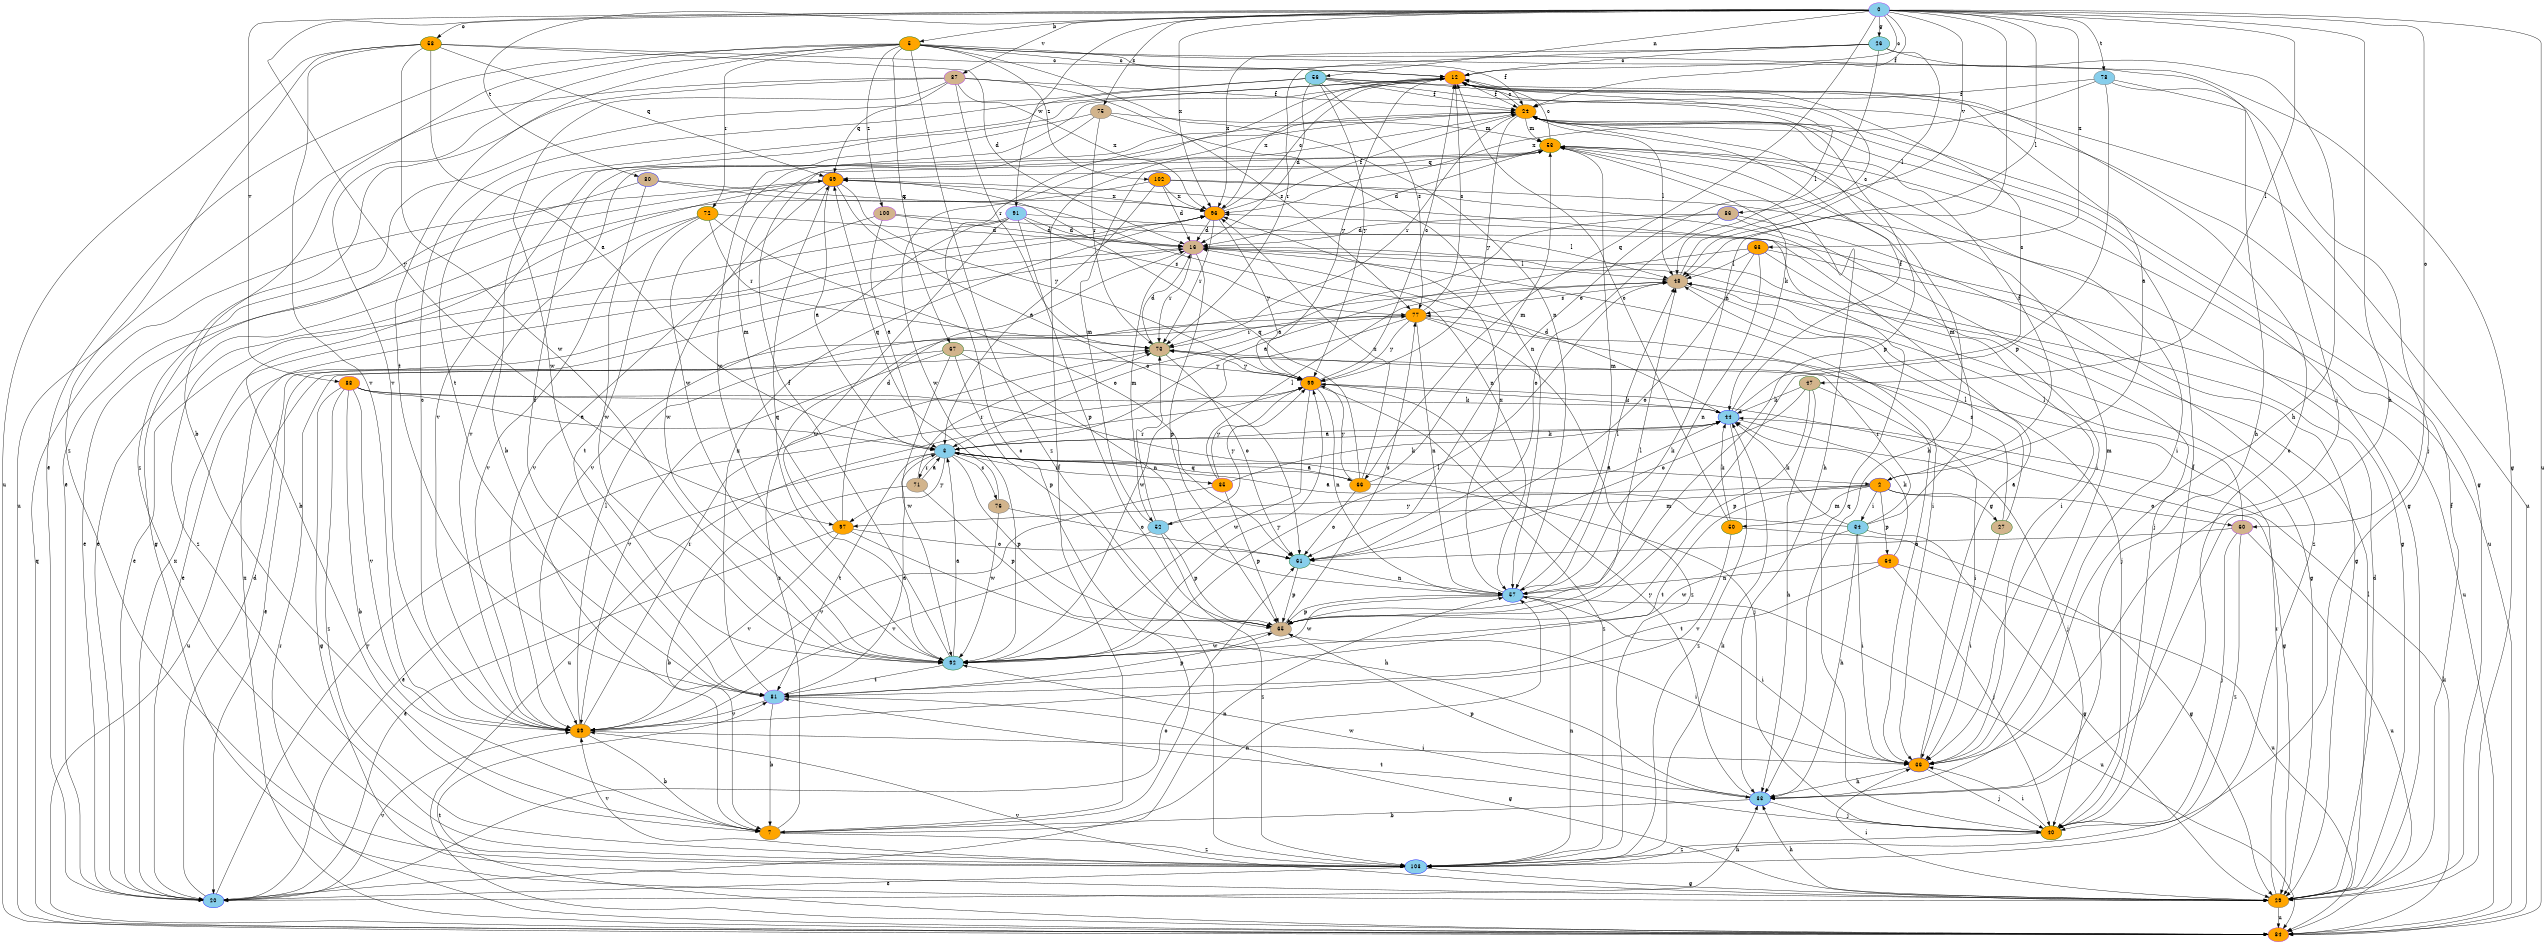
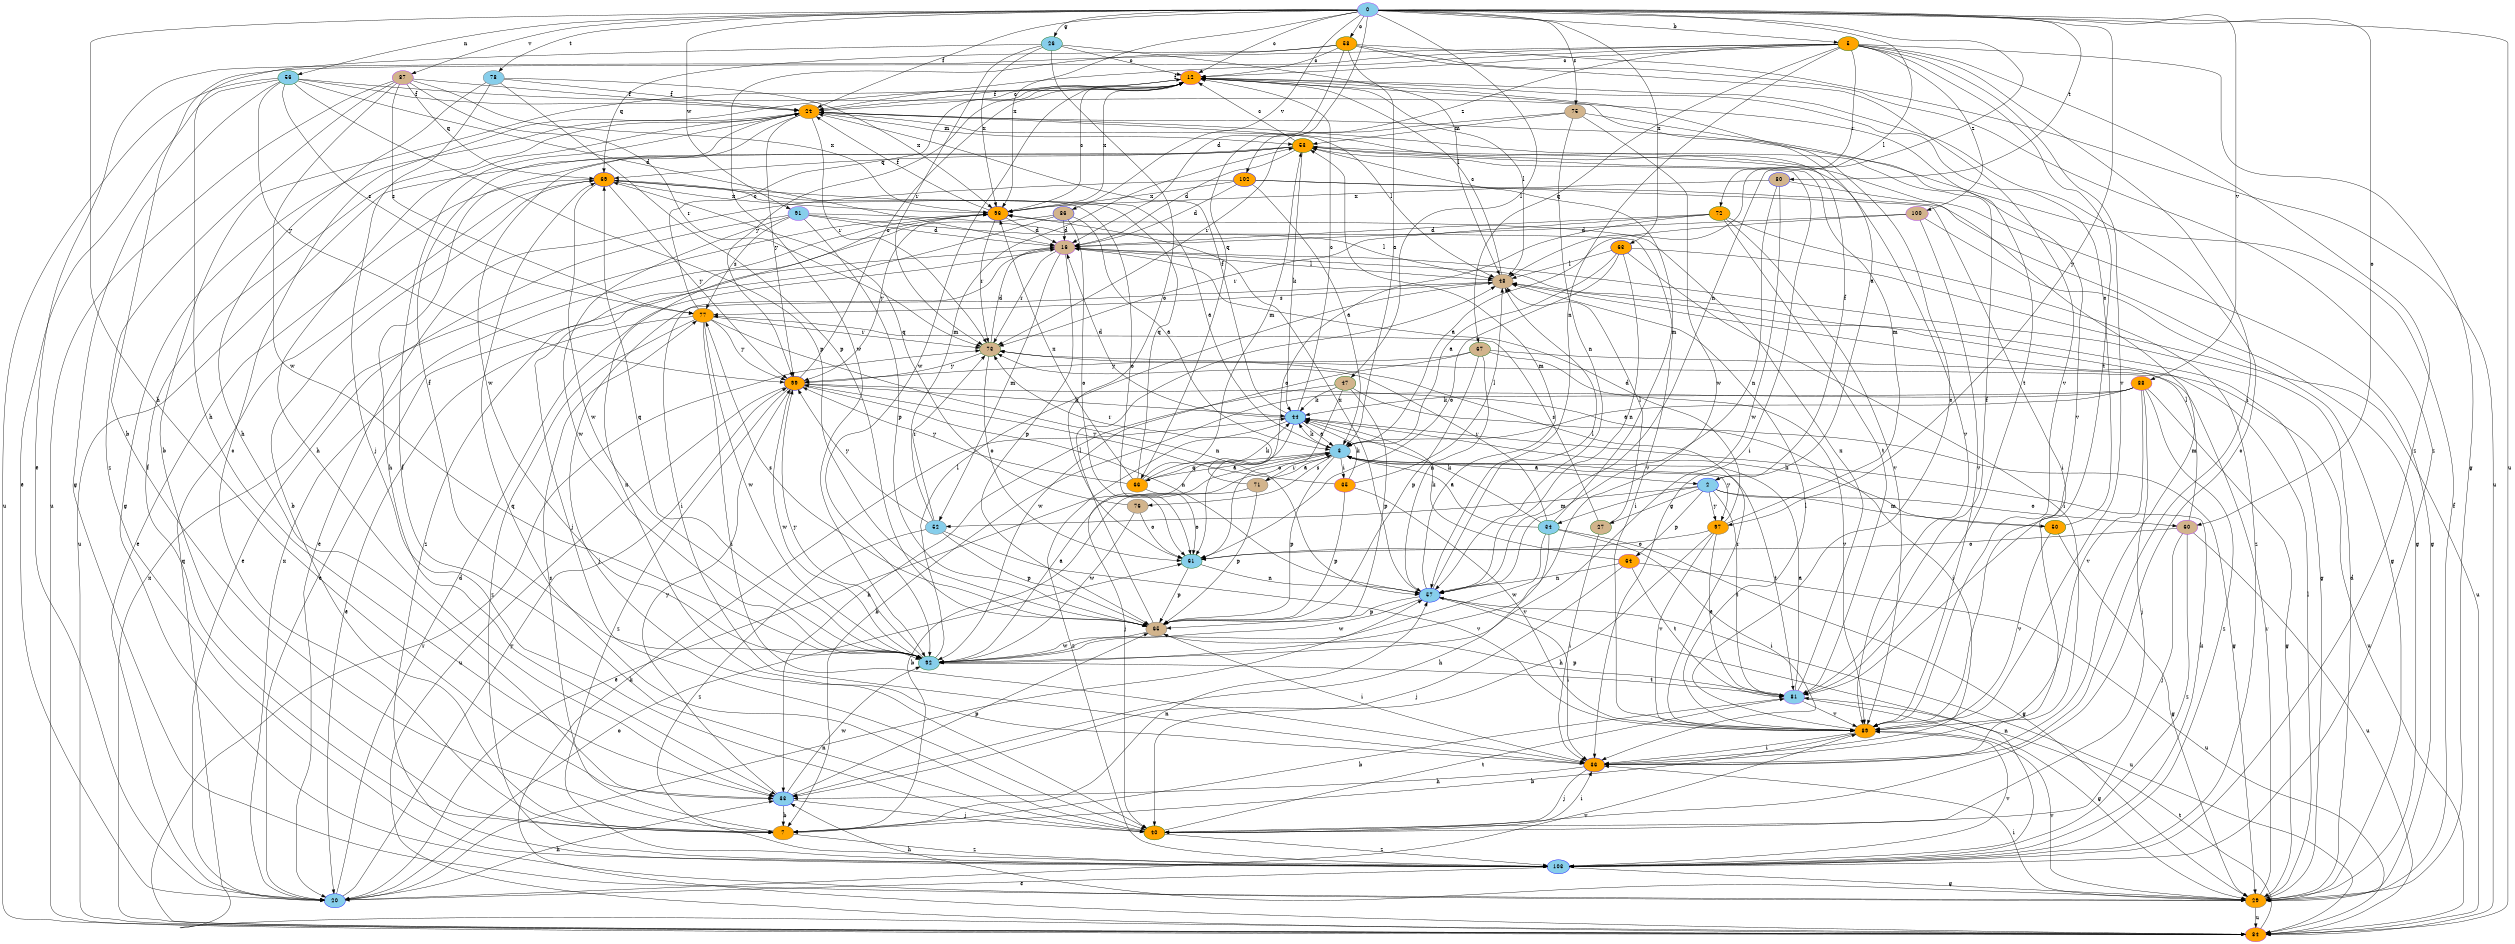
(1880, 485) -> (1708, 485)
(2014, 485) -> (627, 485)
(483, 666) -> (1712, 629)
